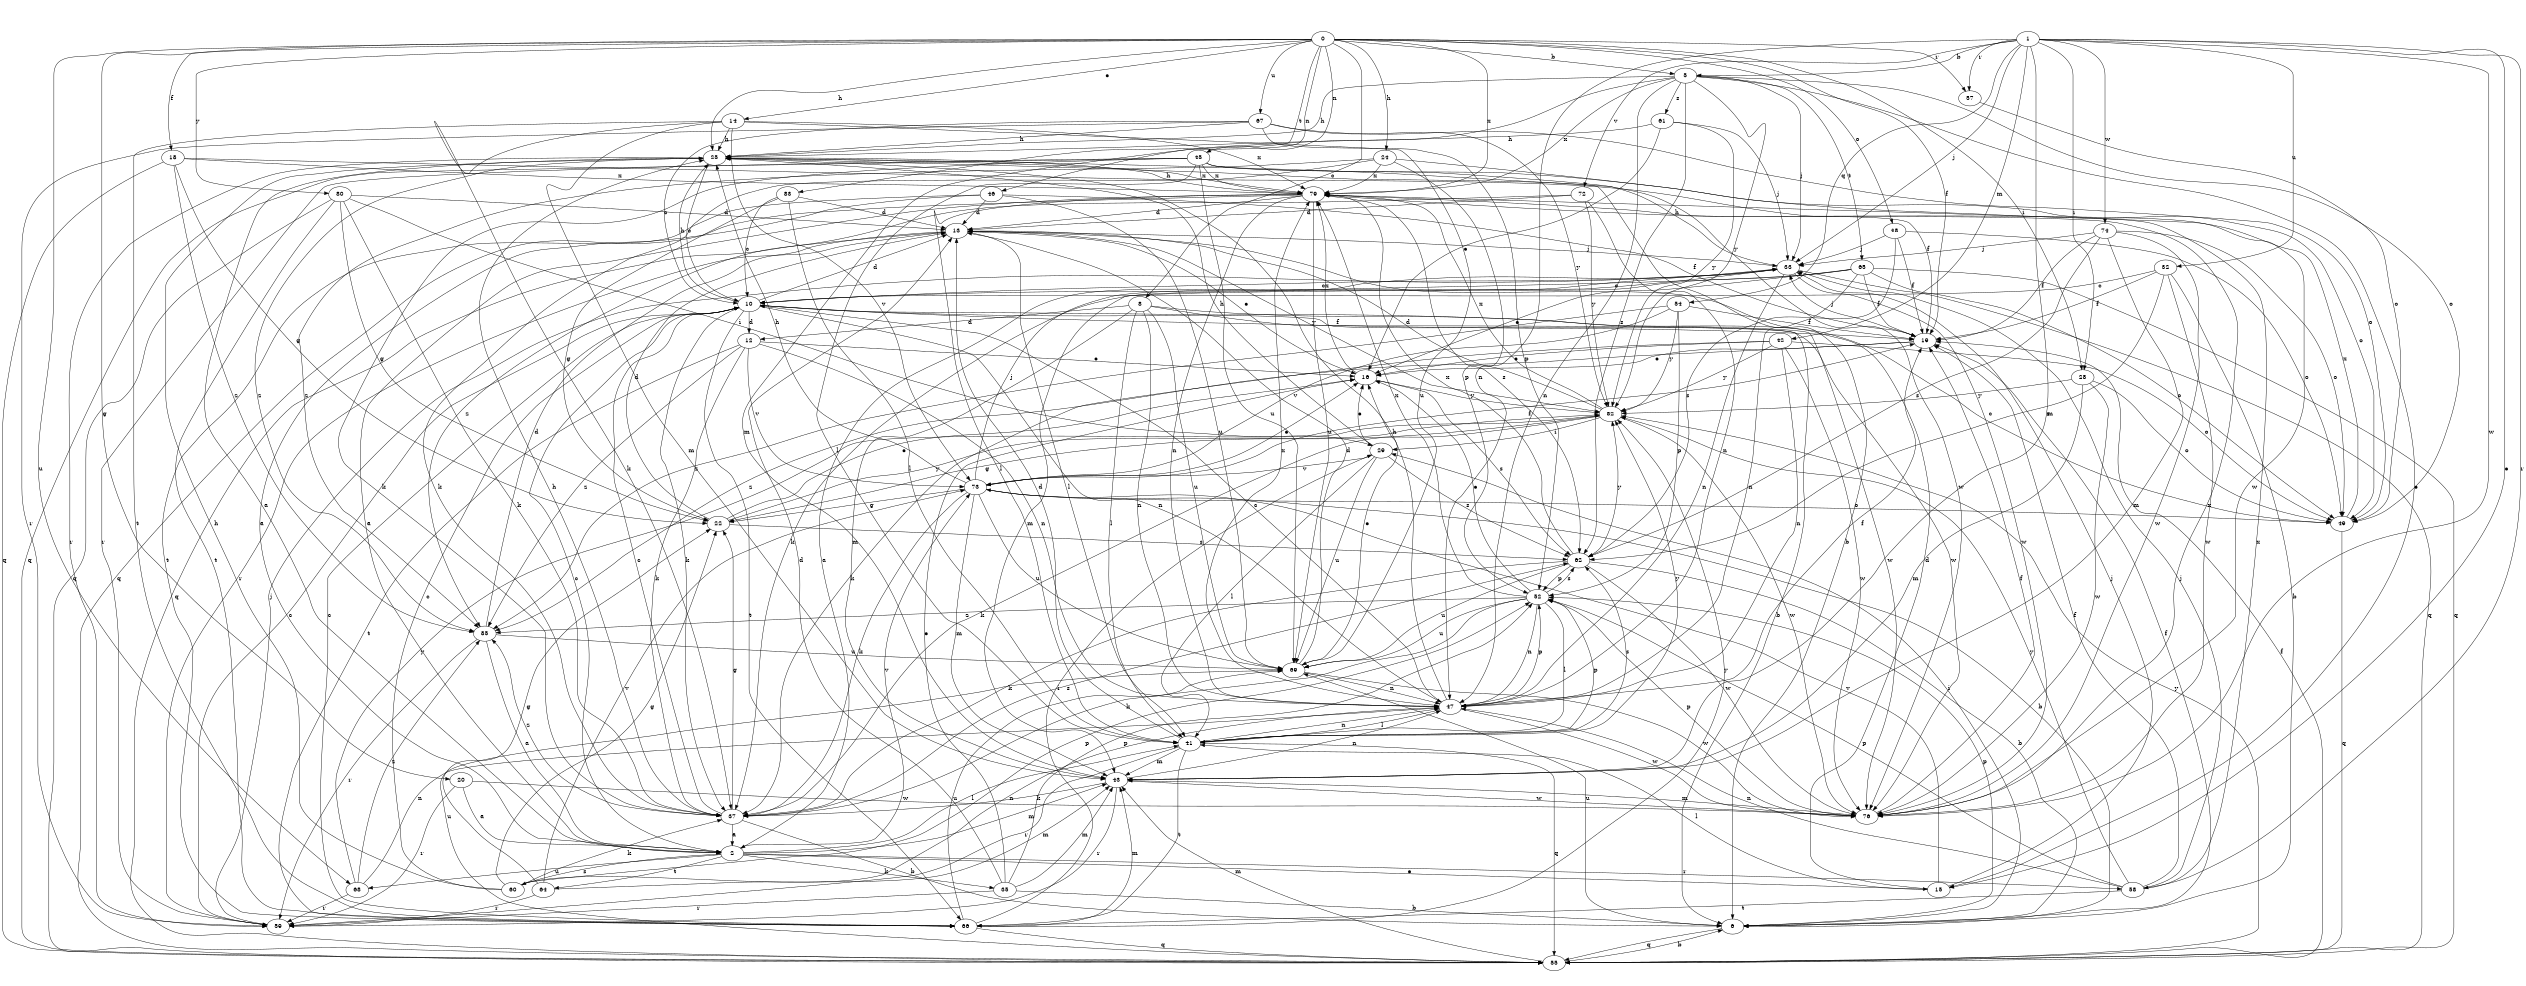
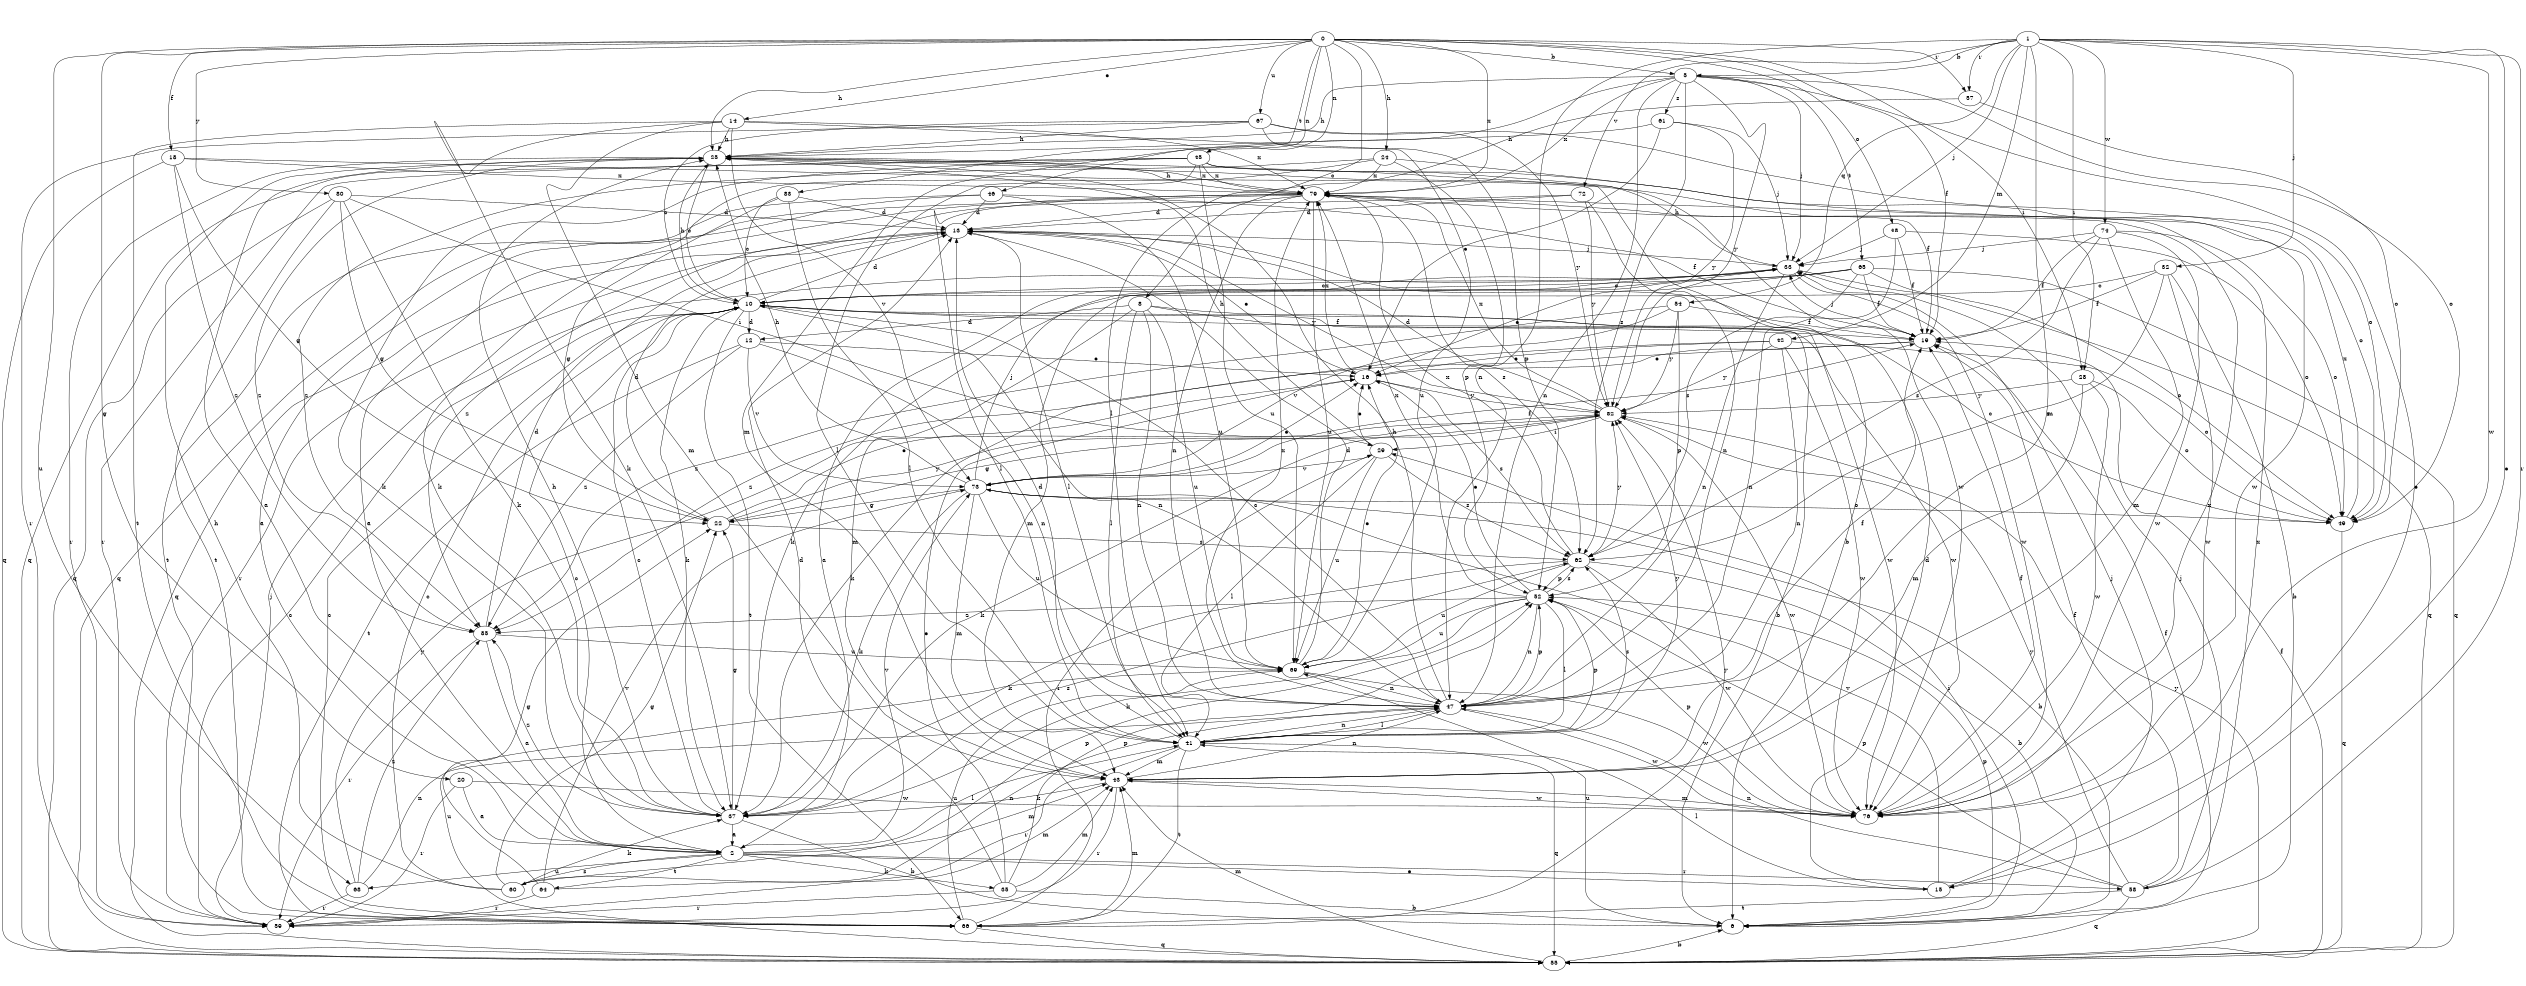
(2294, 158) -> (2294, 158)
none -> (1330, 184)
(654, 584) -> none
(1645, 942) -> (1855, 956)
